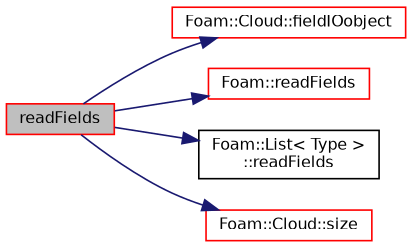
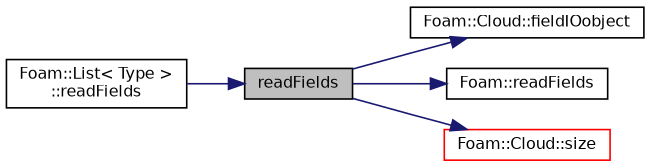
(289, 23) -> (527, 23)
(289, 84) -> (527, 84)
(60, 119) -> (299, 84)
(149, 133) -> (208, 84)
